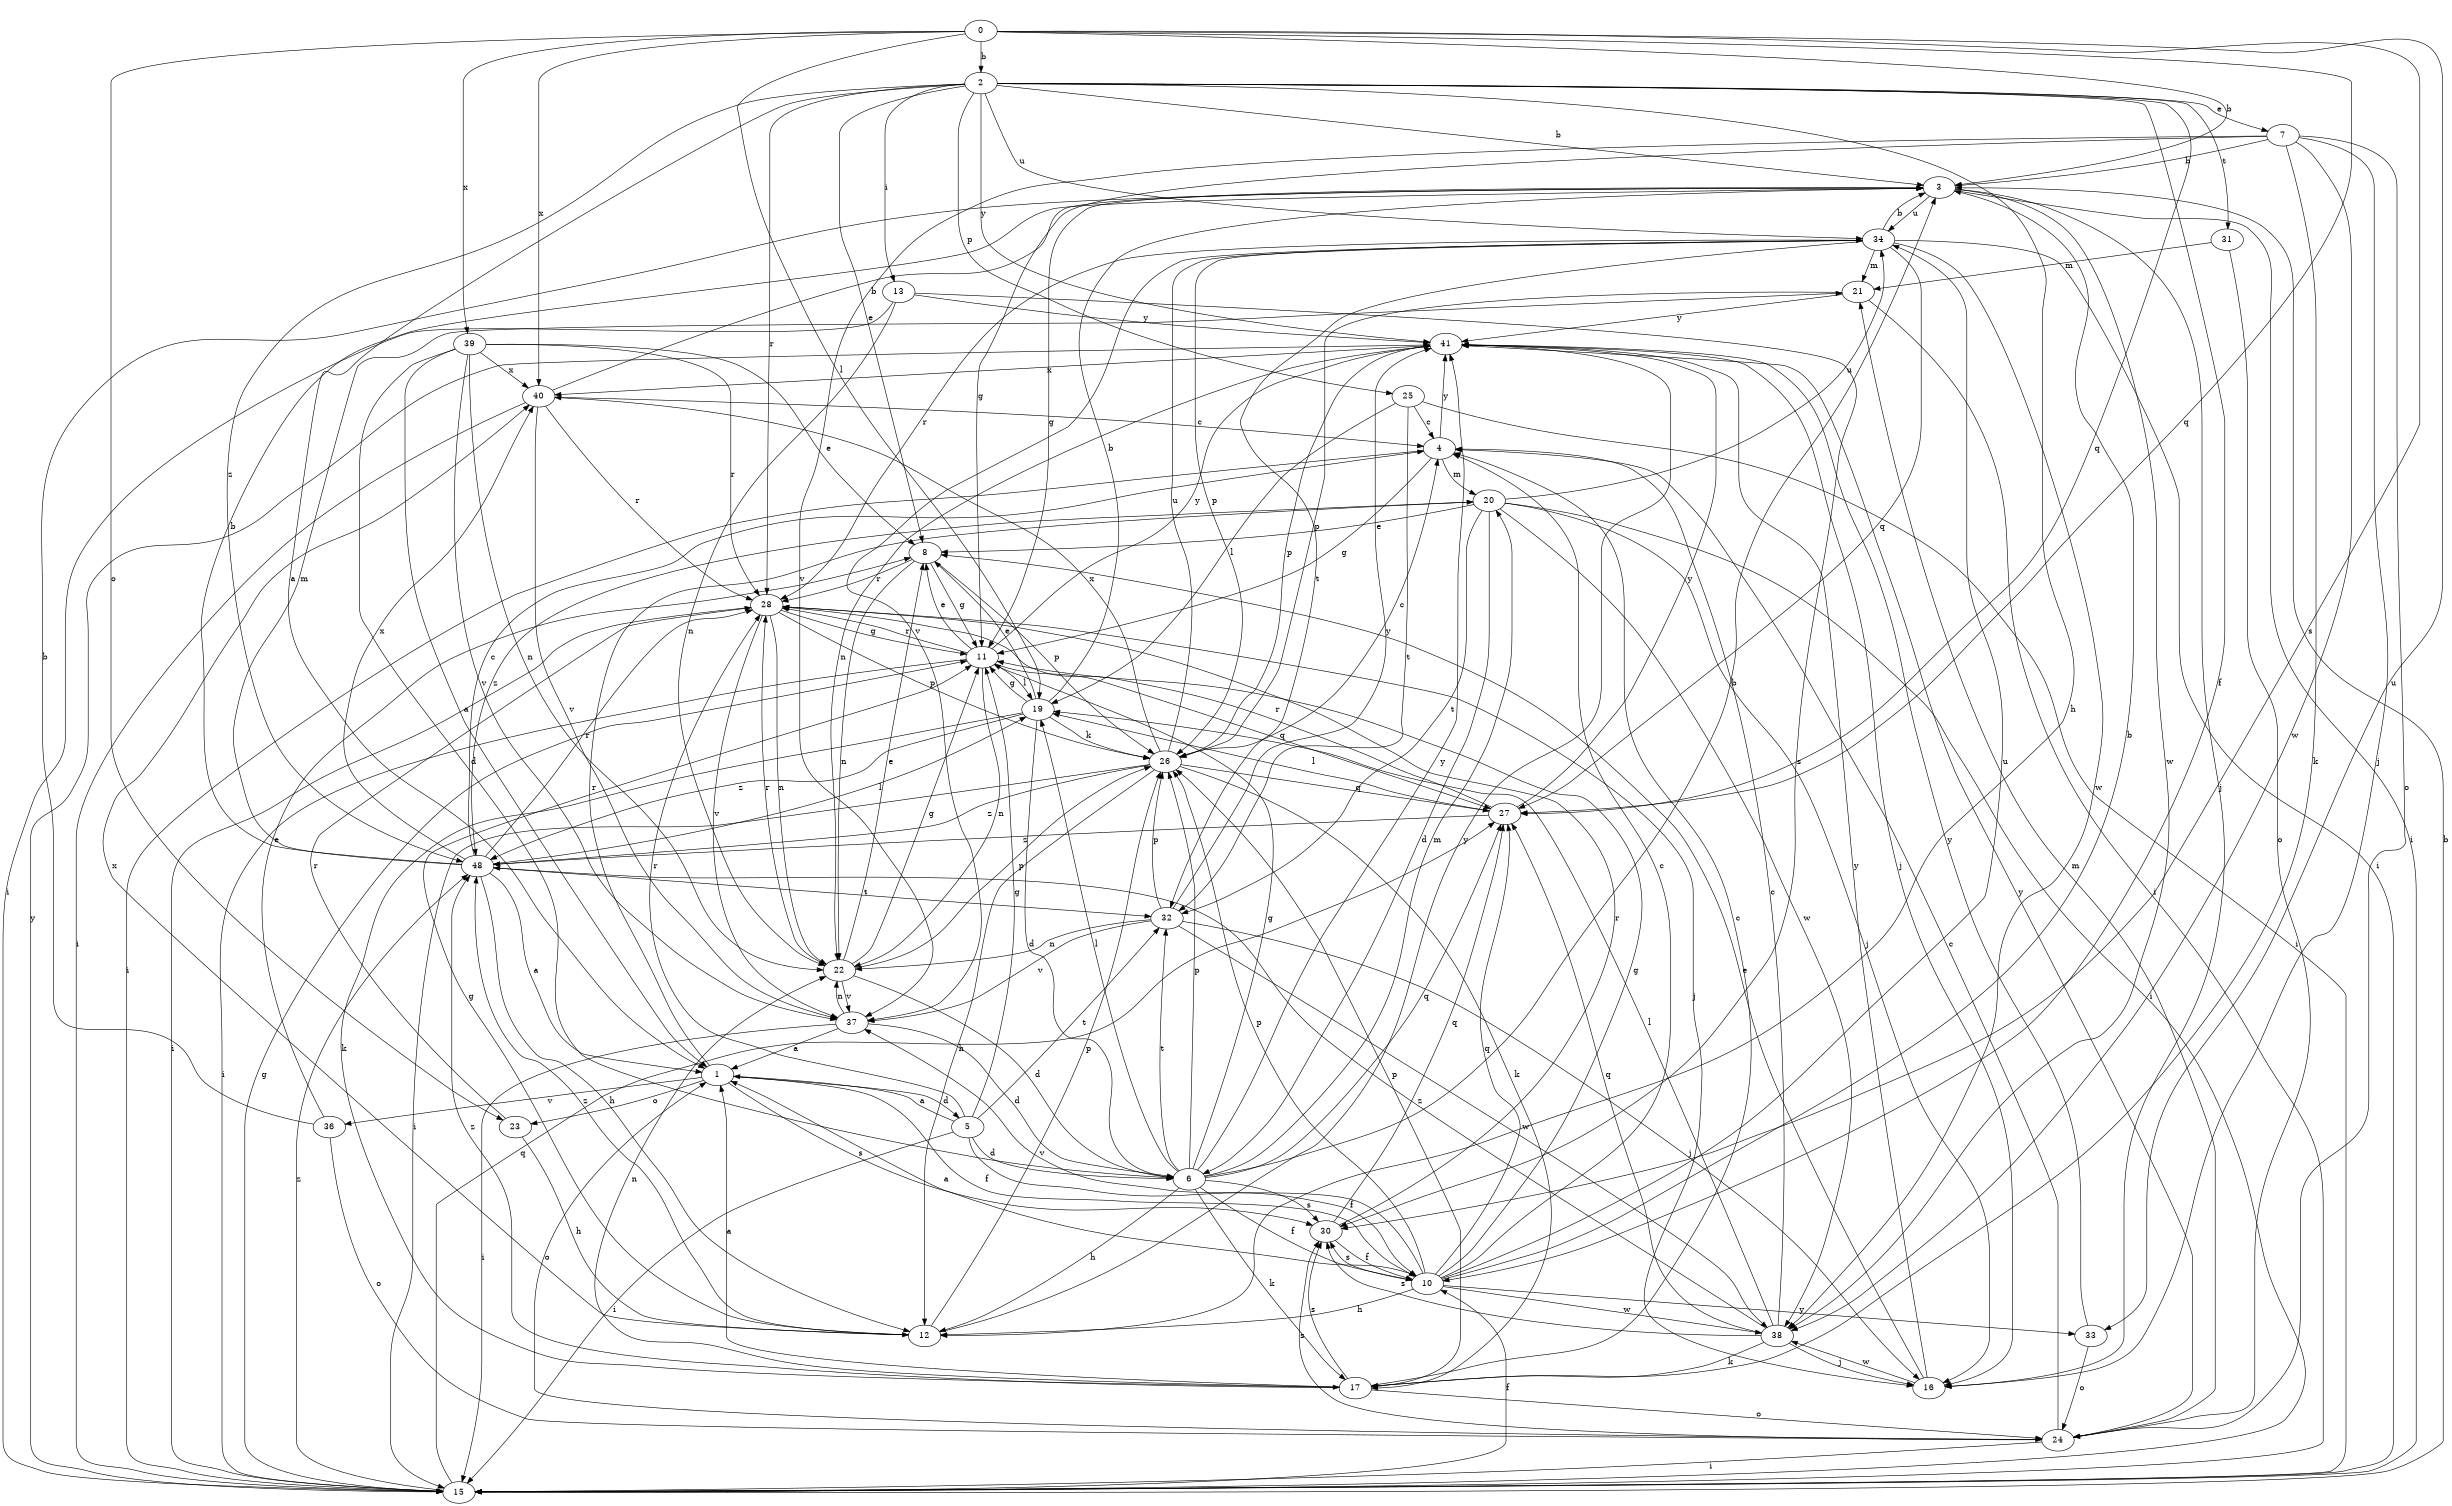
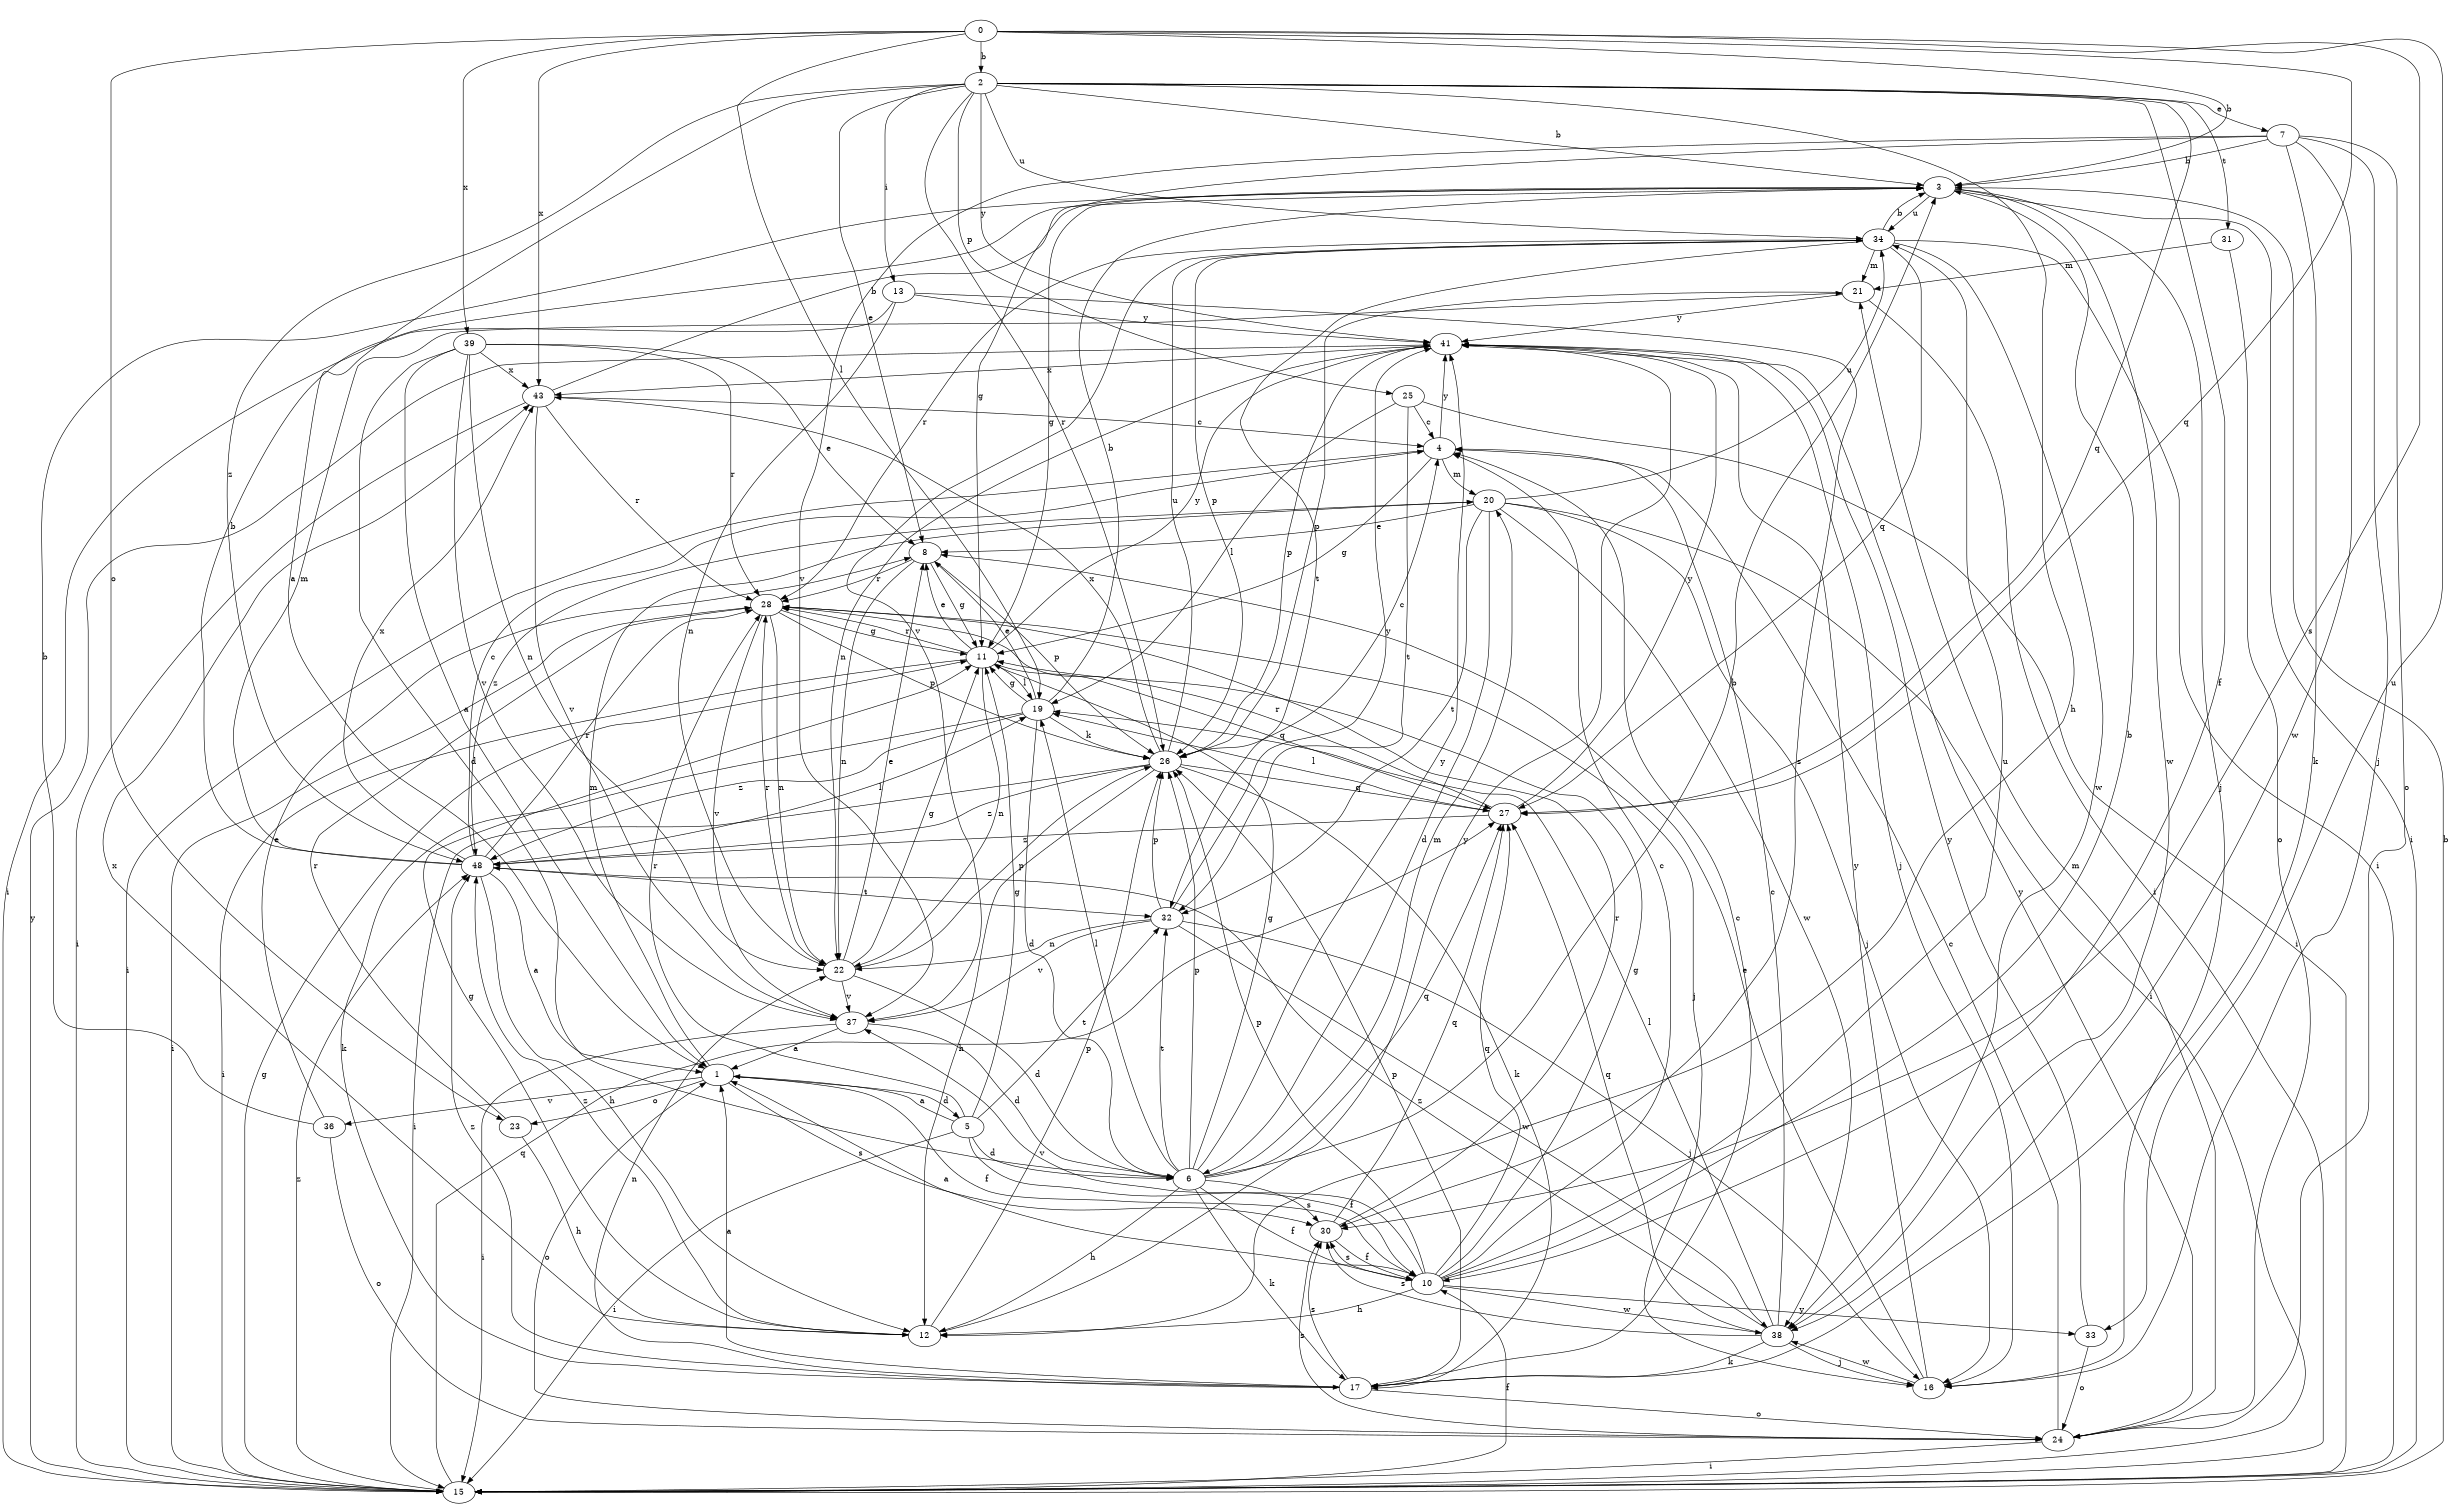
(770, 257) -> (1042, 388)
(539, 396) -> (539, 396)
(594, 788) -> (594, 788)
(838, 1001) -> none
